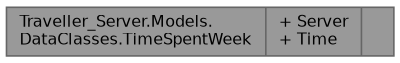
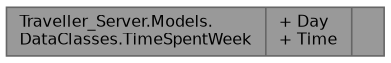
(314, 22) -> (304, 22)
